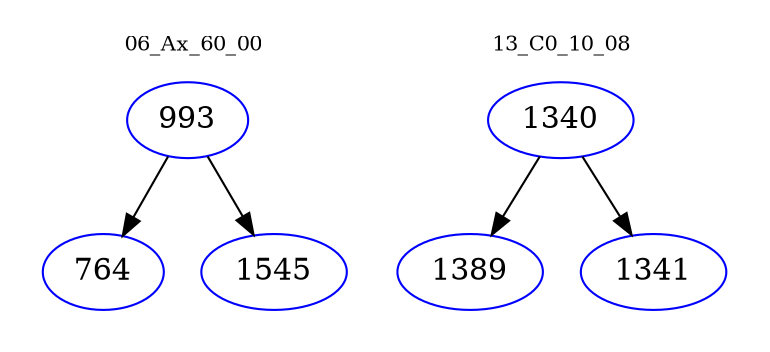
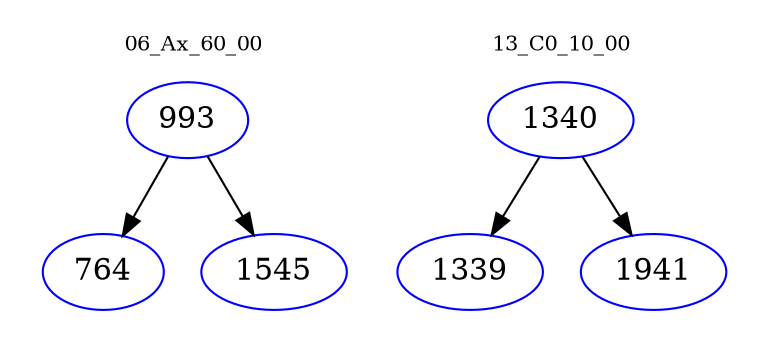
(562, 45) -> (562, 45)
(470, 272) -> (470, 272)
(654, 272) -> (654, 272)
